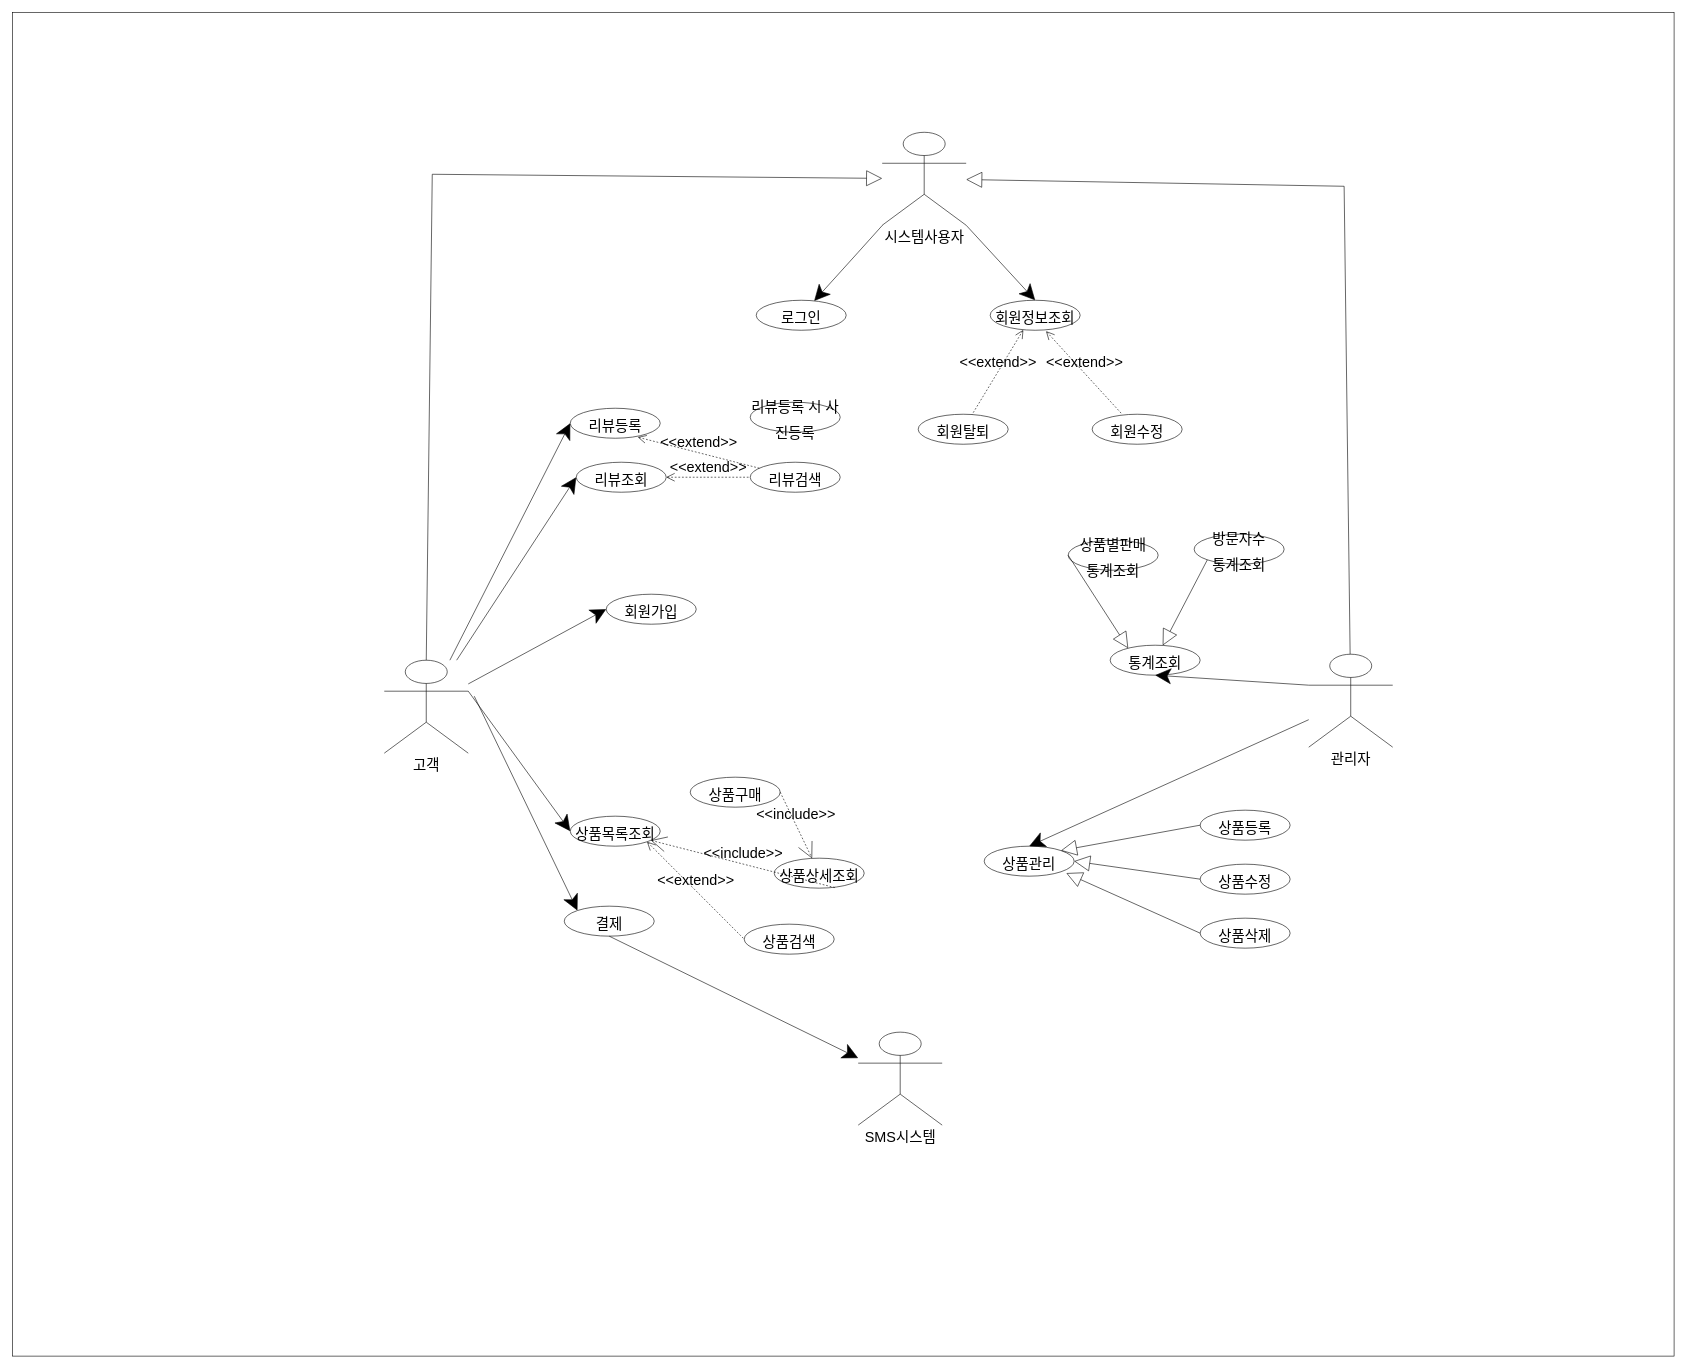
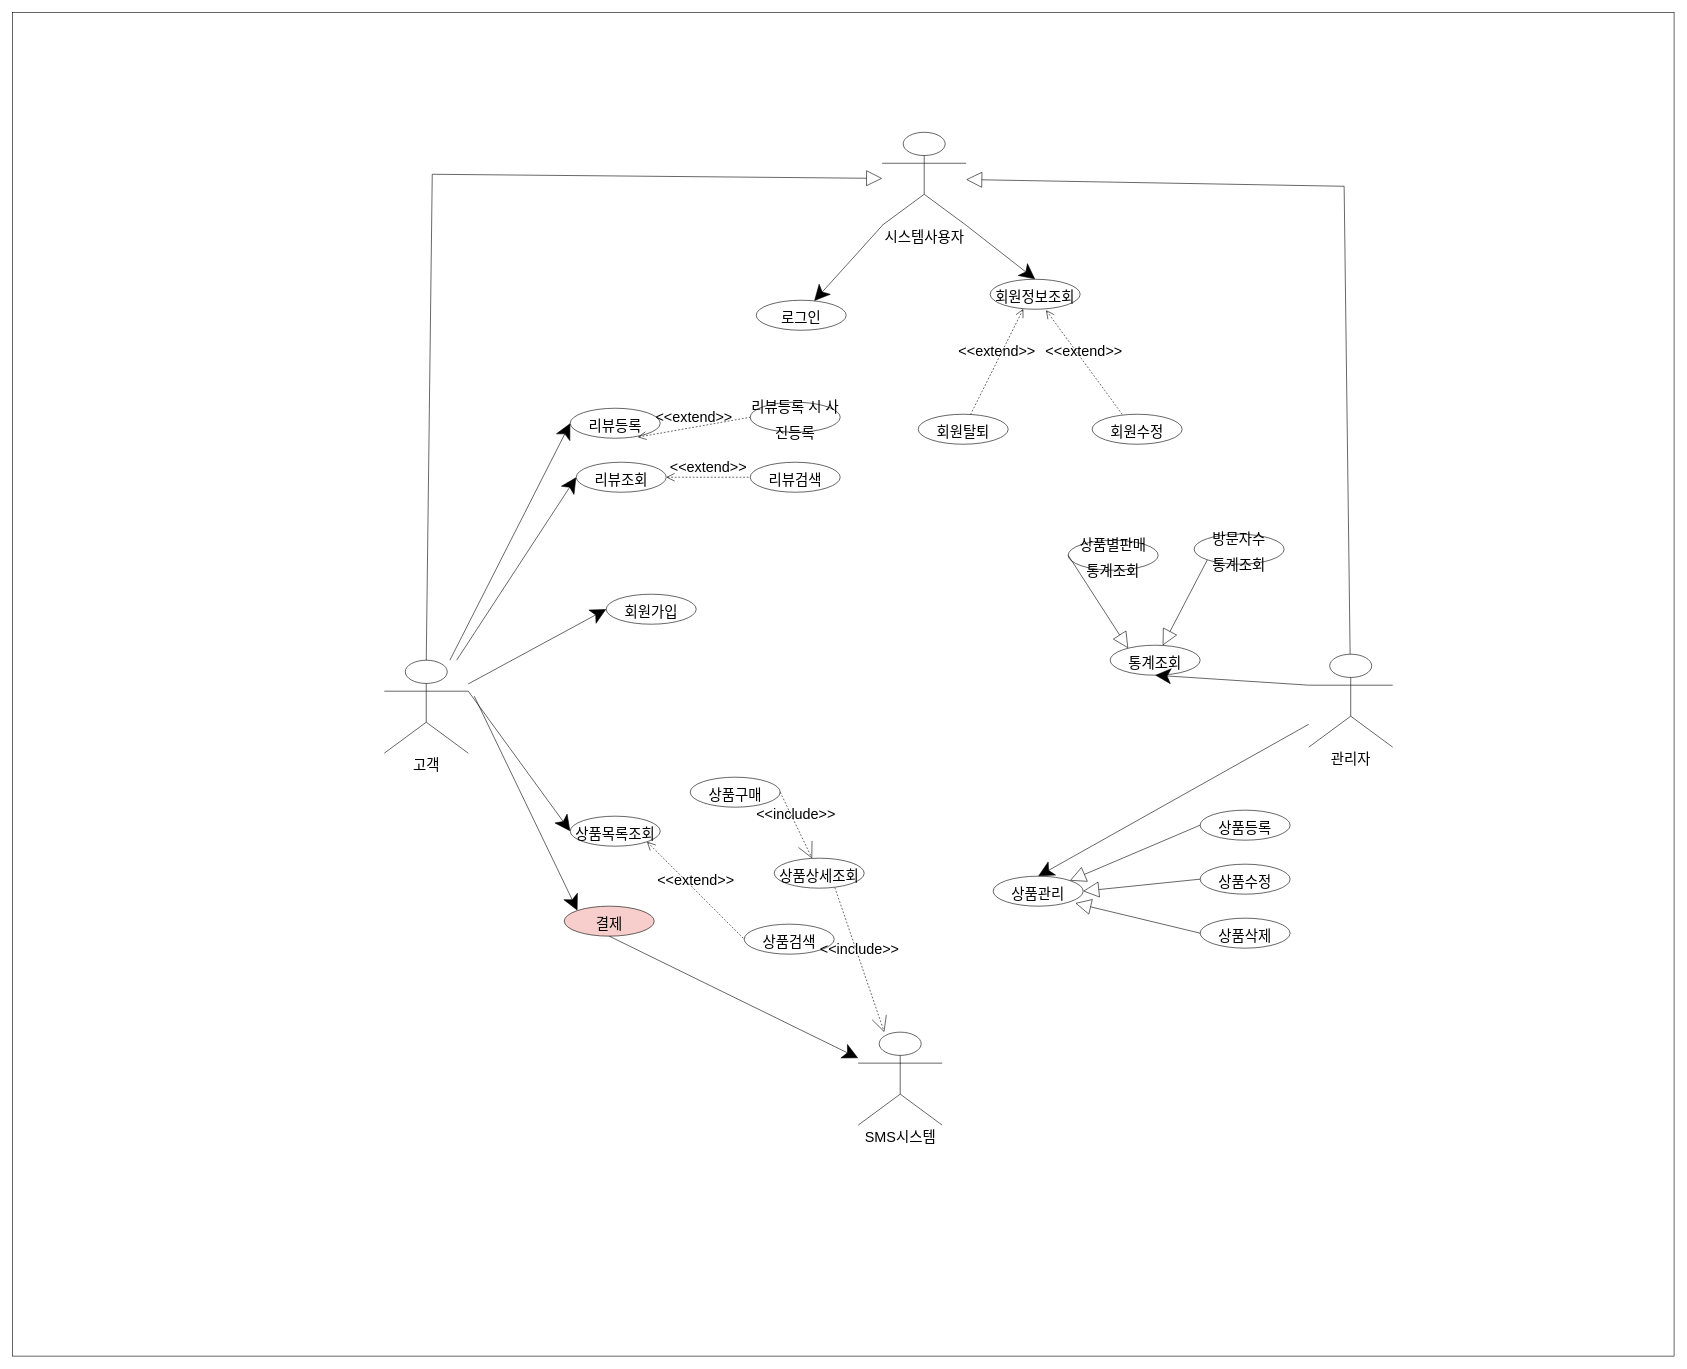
(1035, 315) -> (1035, 294)
(662, 443) -> (663, 433)
(714, 857) -> (855, 946)
(1029, 861) -> (1038, 891)
(609, 921) -> (609, 921)
